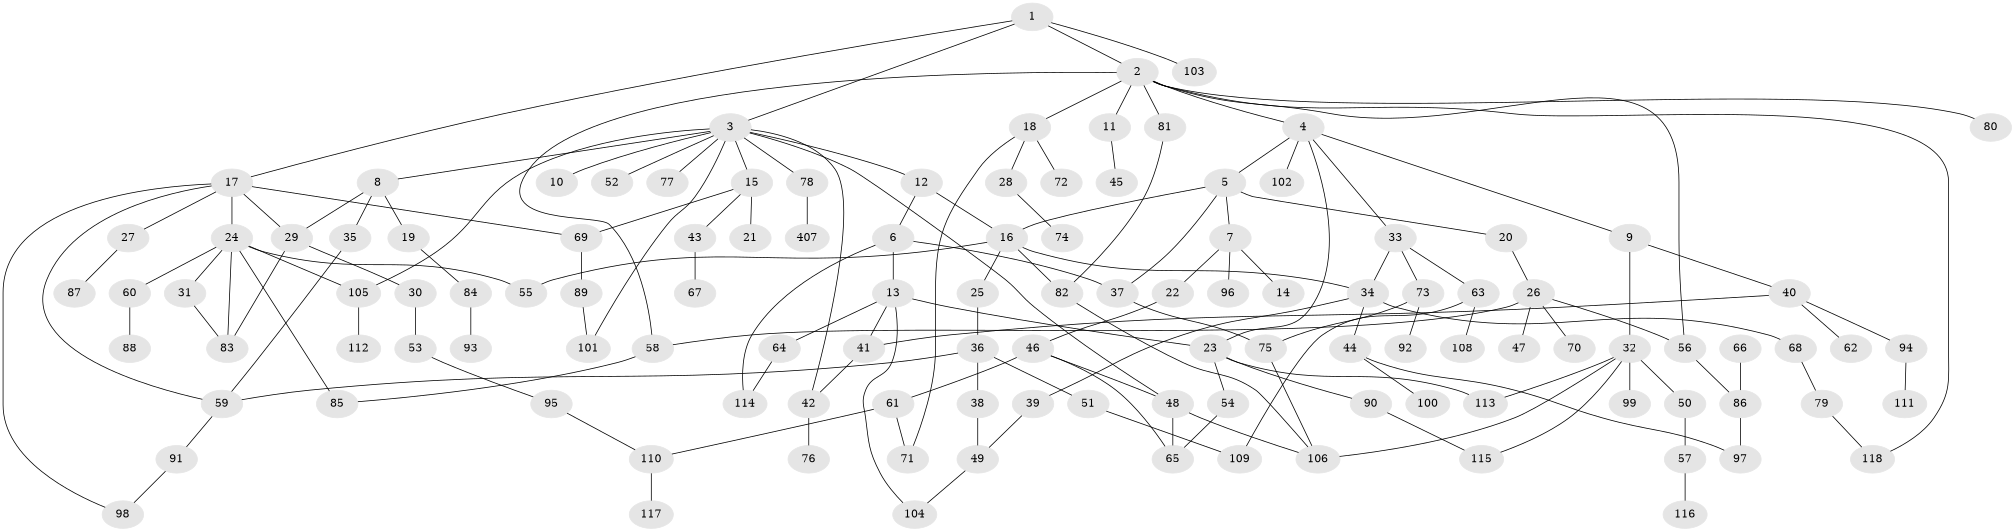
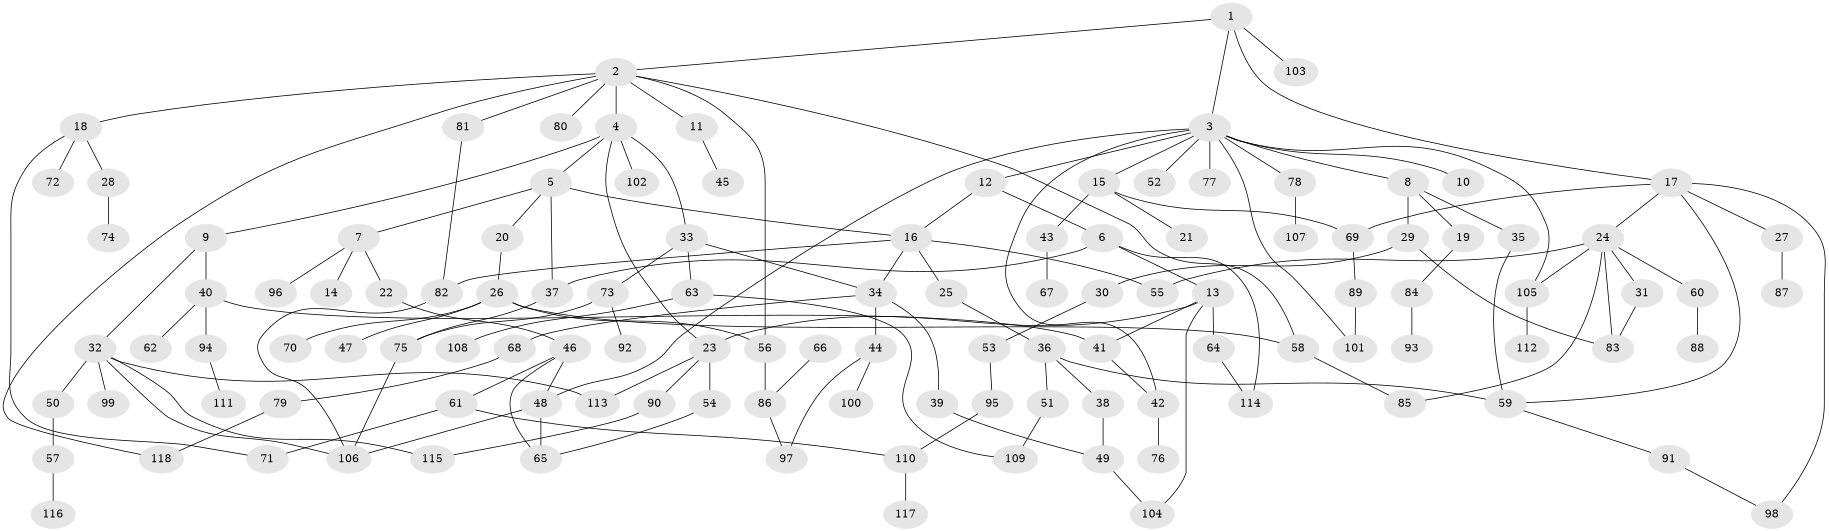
(262, 210) -> none
(807, 238) -> (1296, 238)
